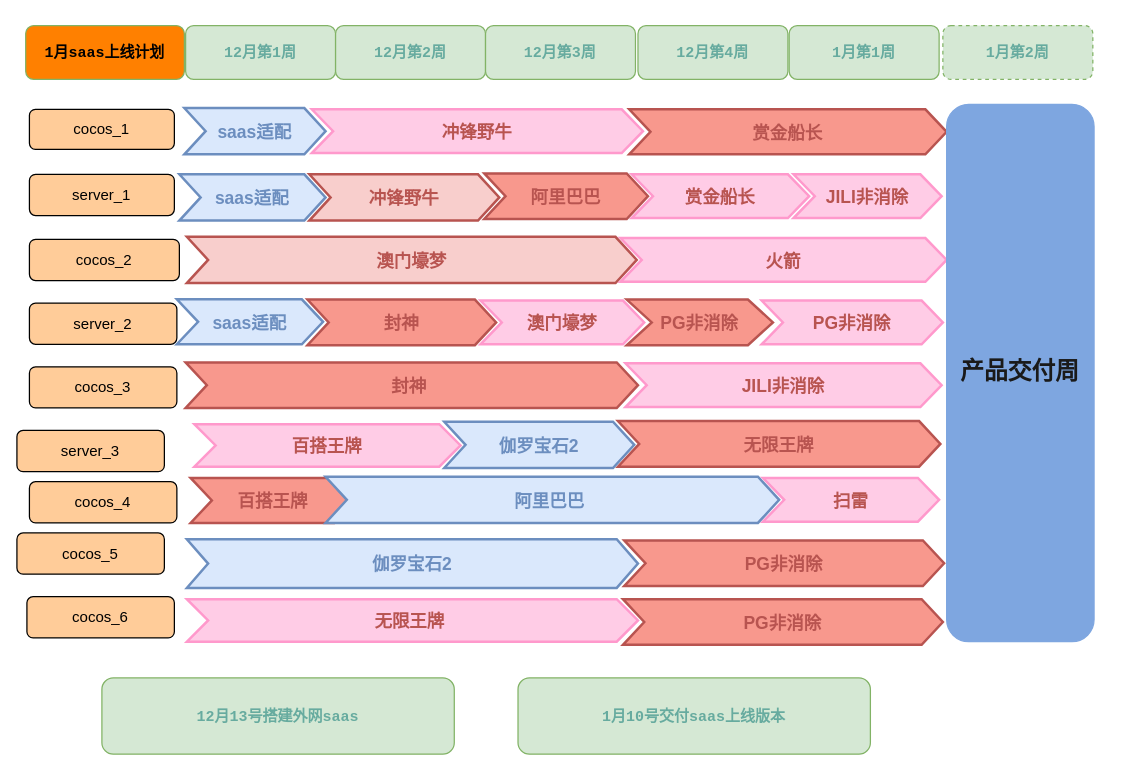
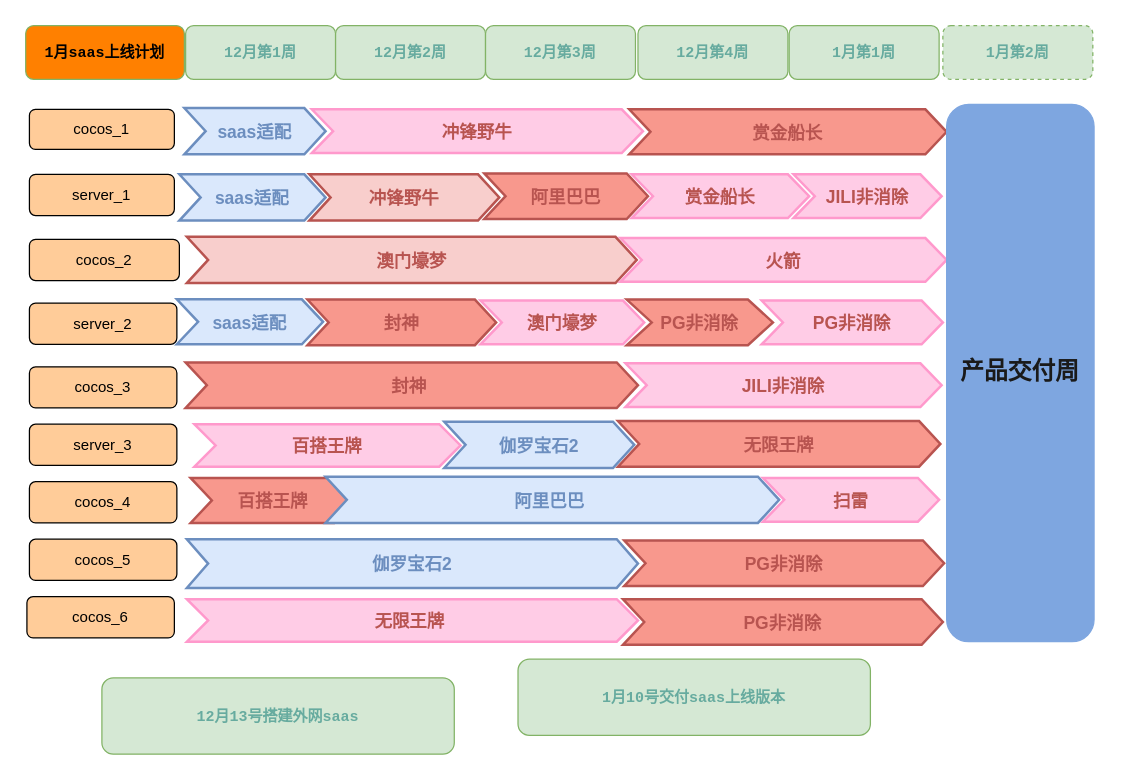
(91, 451) -> (103, 445)
(91, 554) -> (103, 560)
(694, 716) -> (694, 698)
